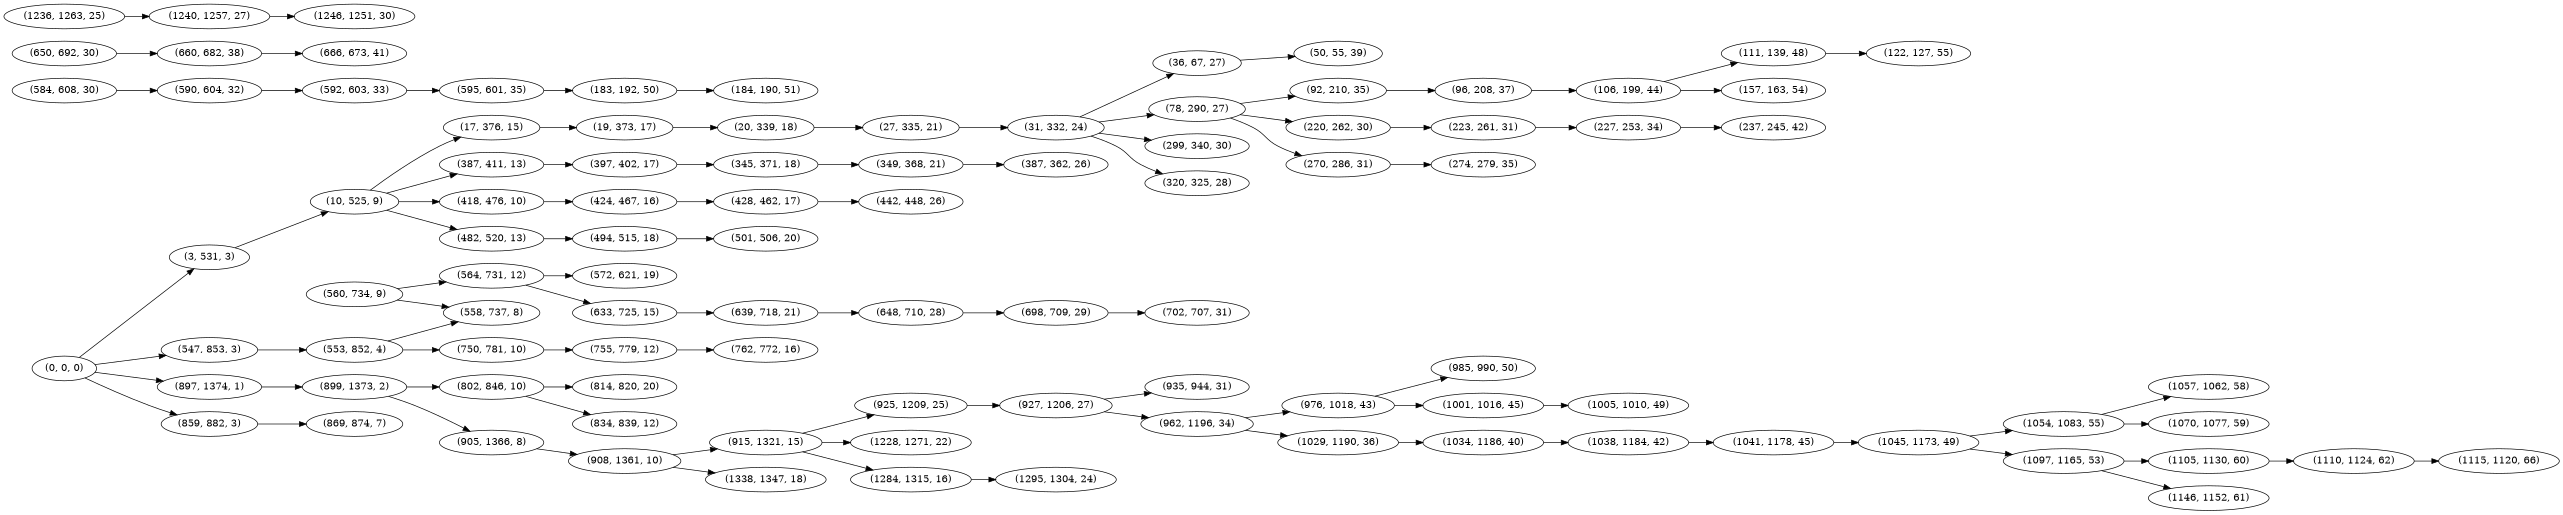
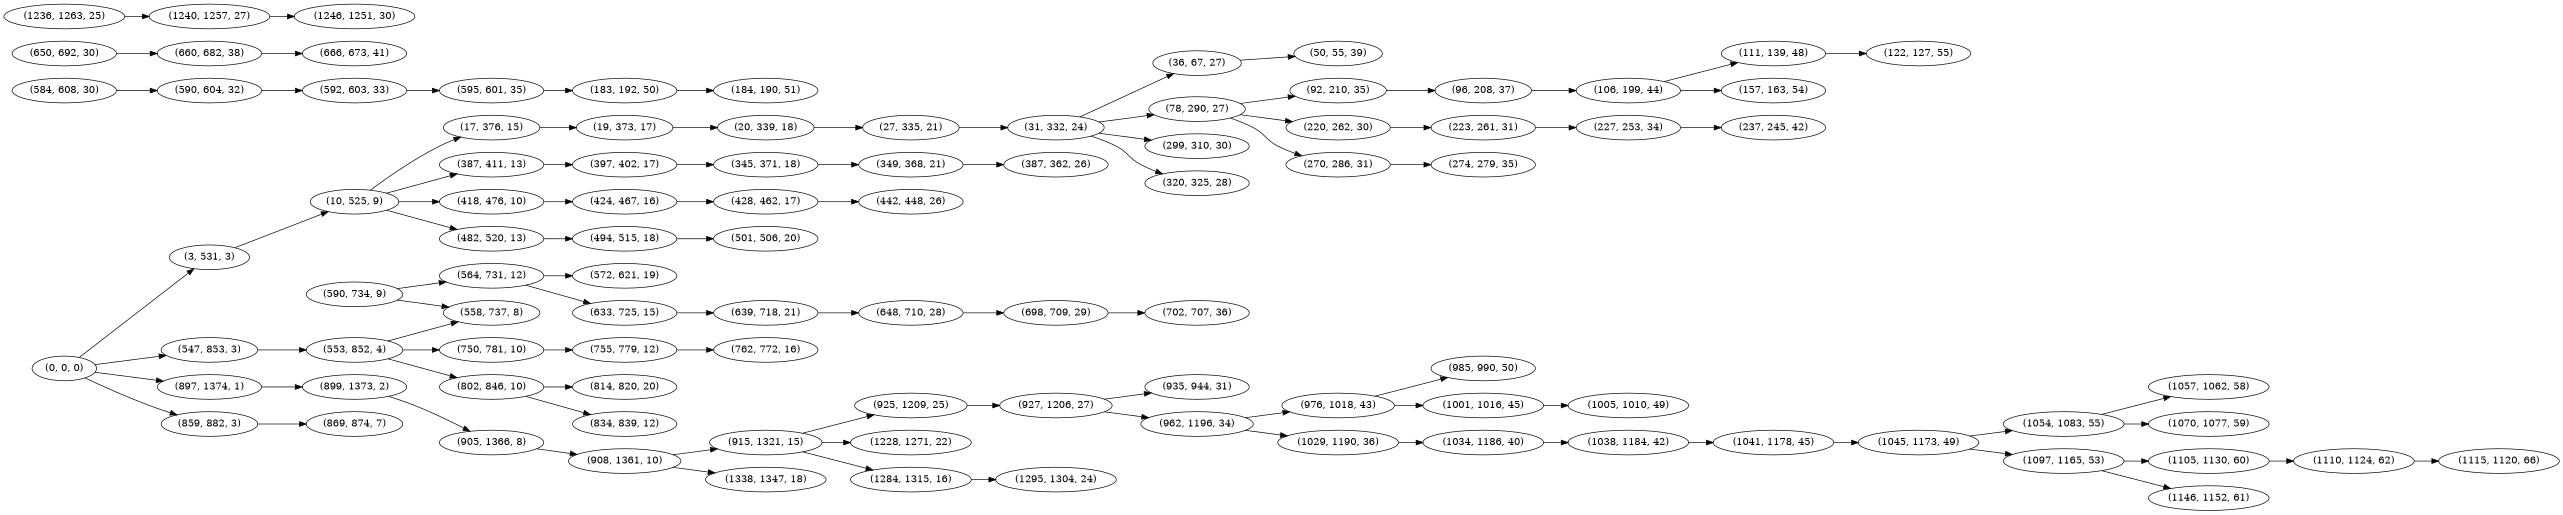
(1197, 146) -> (1197, 146)
(355, 294) -> (355, 294)
(1197, 313) -> (1197, 313)
(419, 387) -> (419, 367)
